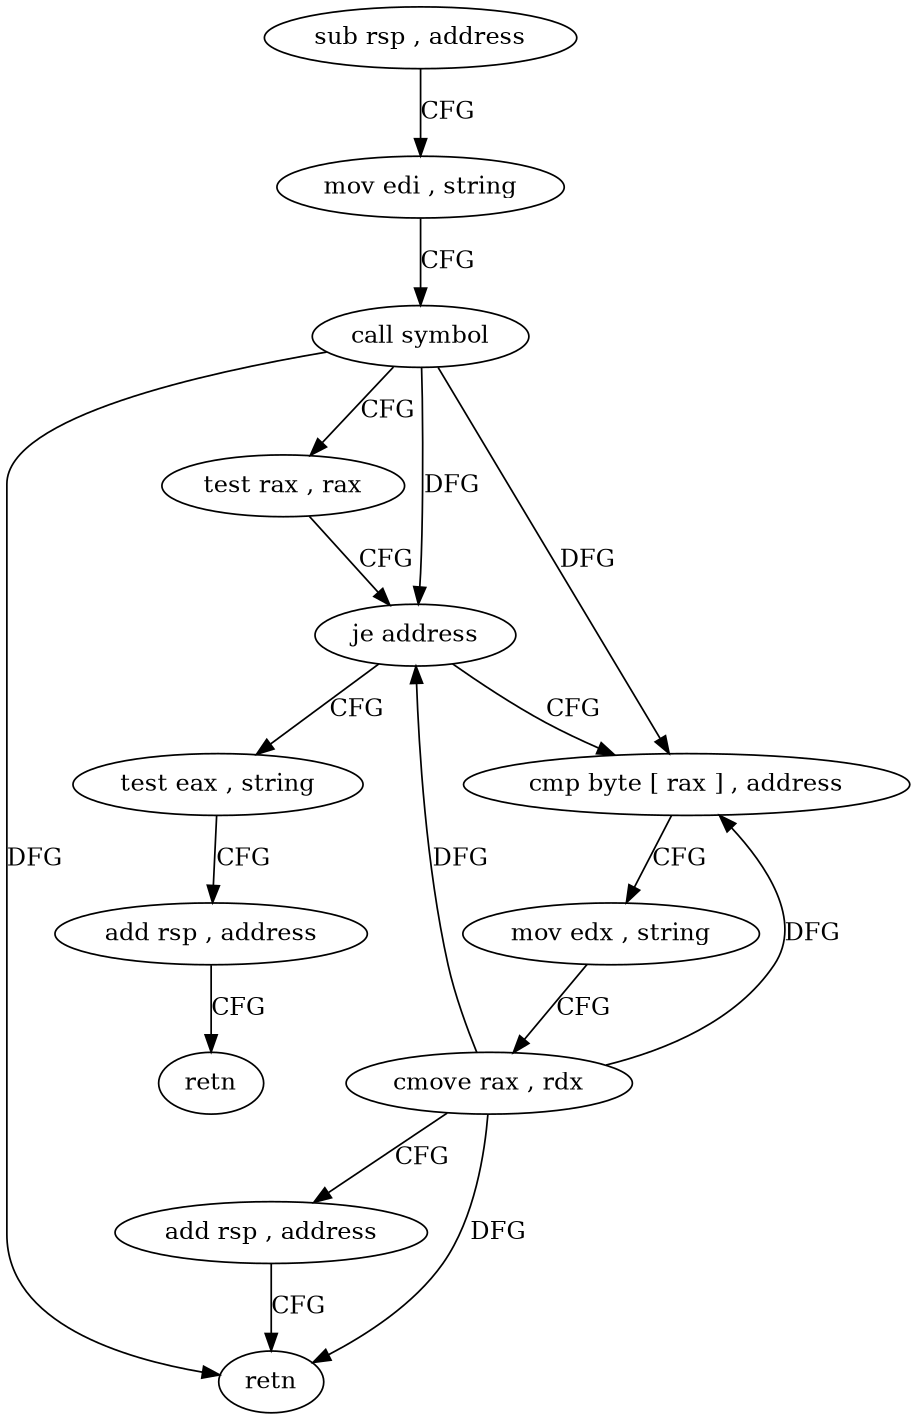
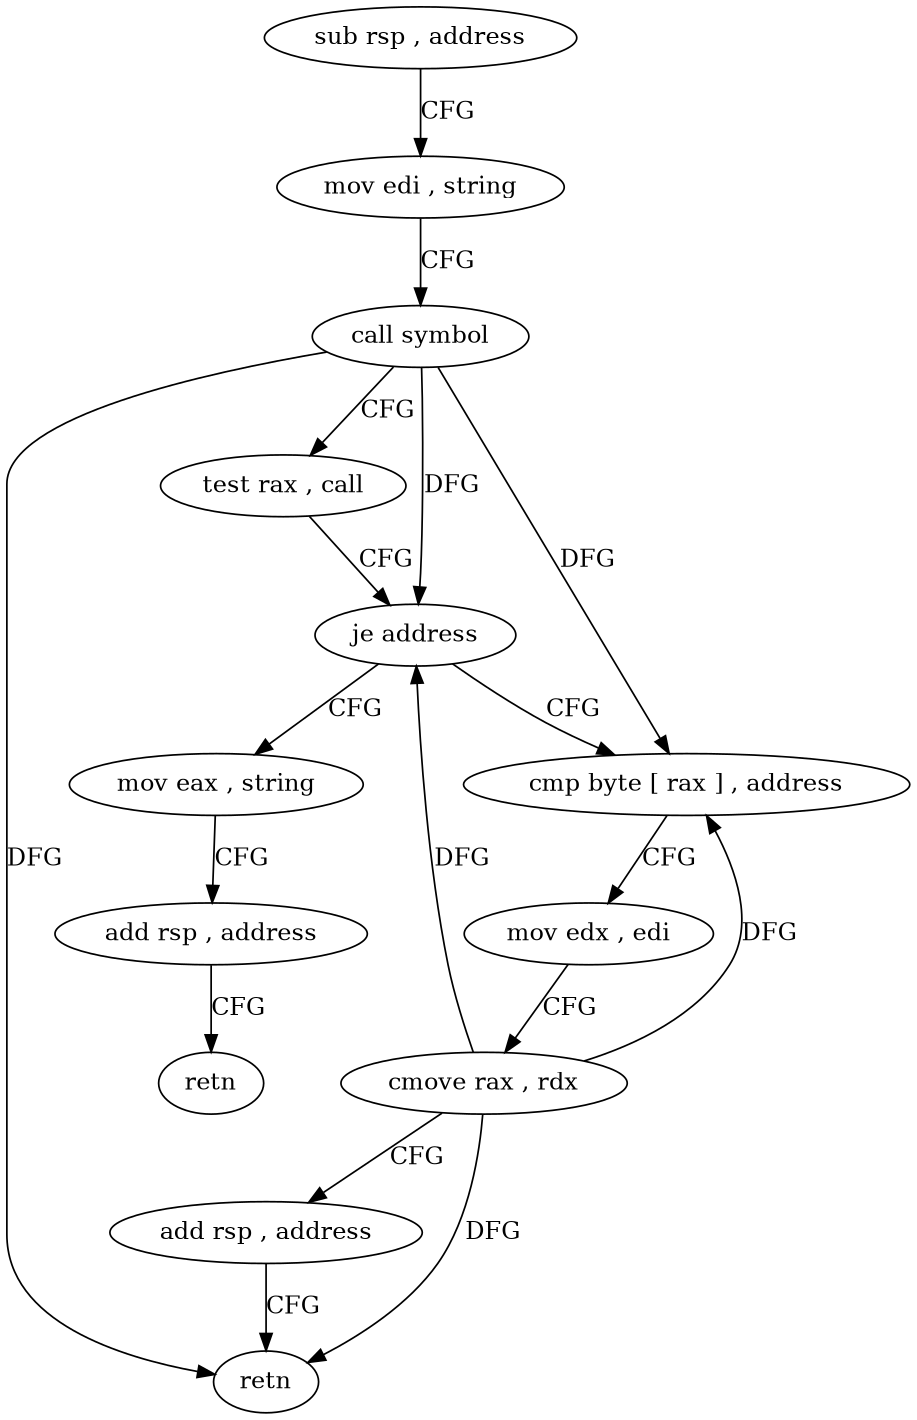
(283, 486) -> (283, 486)
(218, 785) -> (216, 785)
(611, 934) -> (589, 934)
